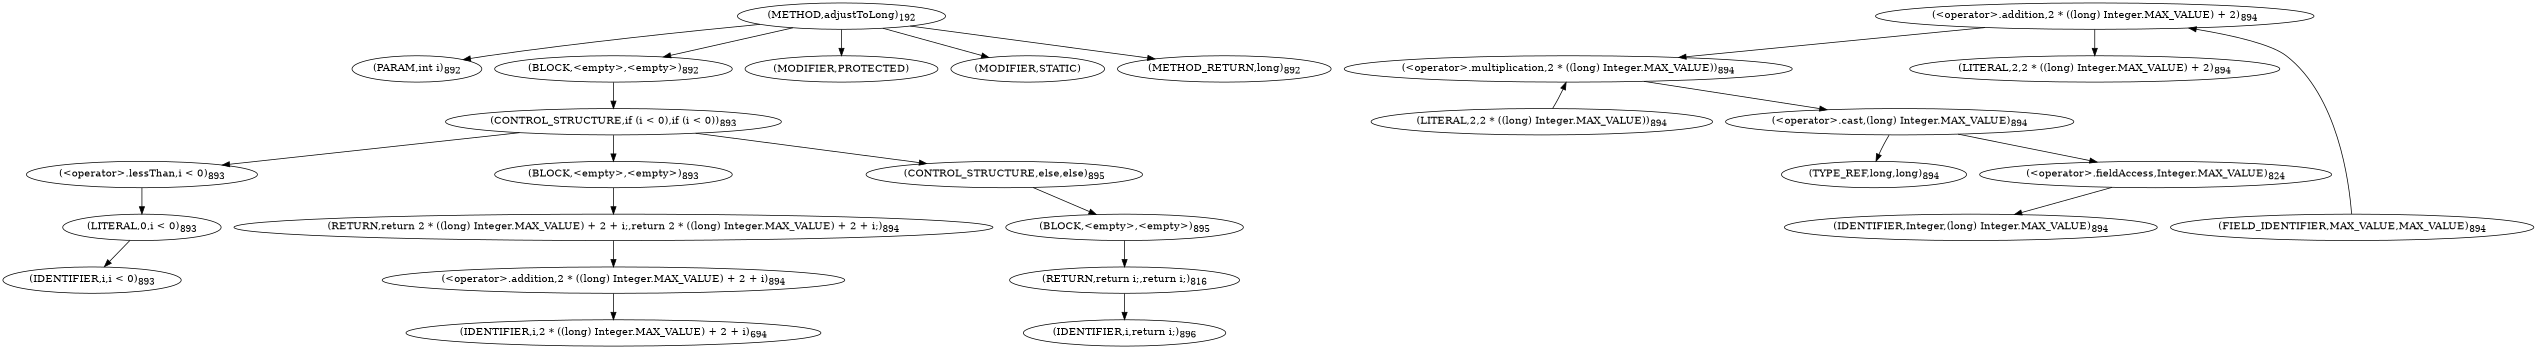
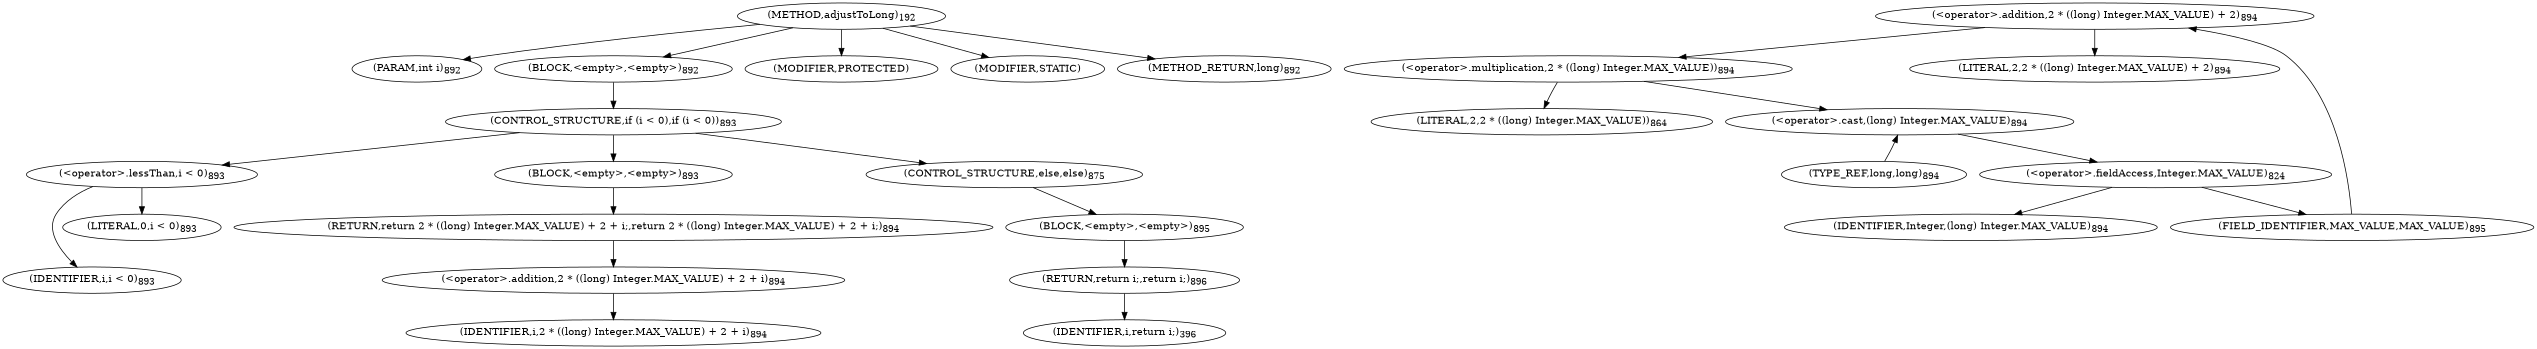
(1558, 99) -> (1552, 92)
(1659, 121) -> (1659, 121)
(1884, 145) -> (1890, 152)
(1096, 173) -> (1096, 173)
none -> (2250, 200)
(2478, 226) -> (2478, 226)
(120, 251) -> (55, 217)
(1199, 279) -> (1199, 279)
(759, 332) -> (759, 332)
(1188, 332) -> (1188, 332)
